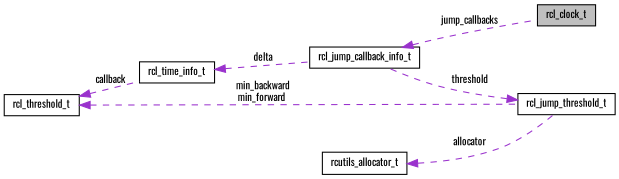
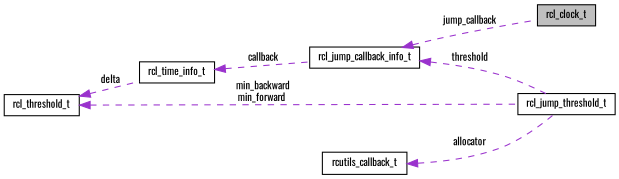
(469, 21) -> (469, 21)
(262, 58) -> (262, 58)
(109, 80) -> (109, 80)
(446, 88) -> (490, 72)
(365, 163) -> (365, 163)
